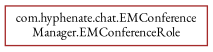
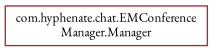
(106, 26) -> (106, 26)
